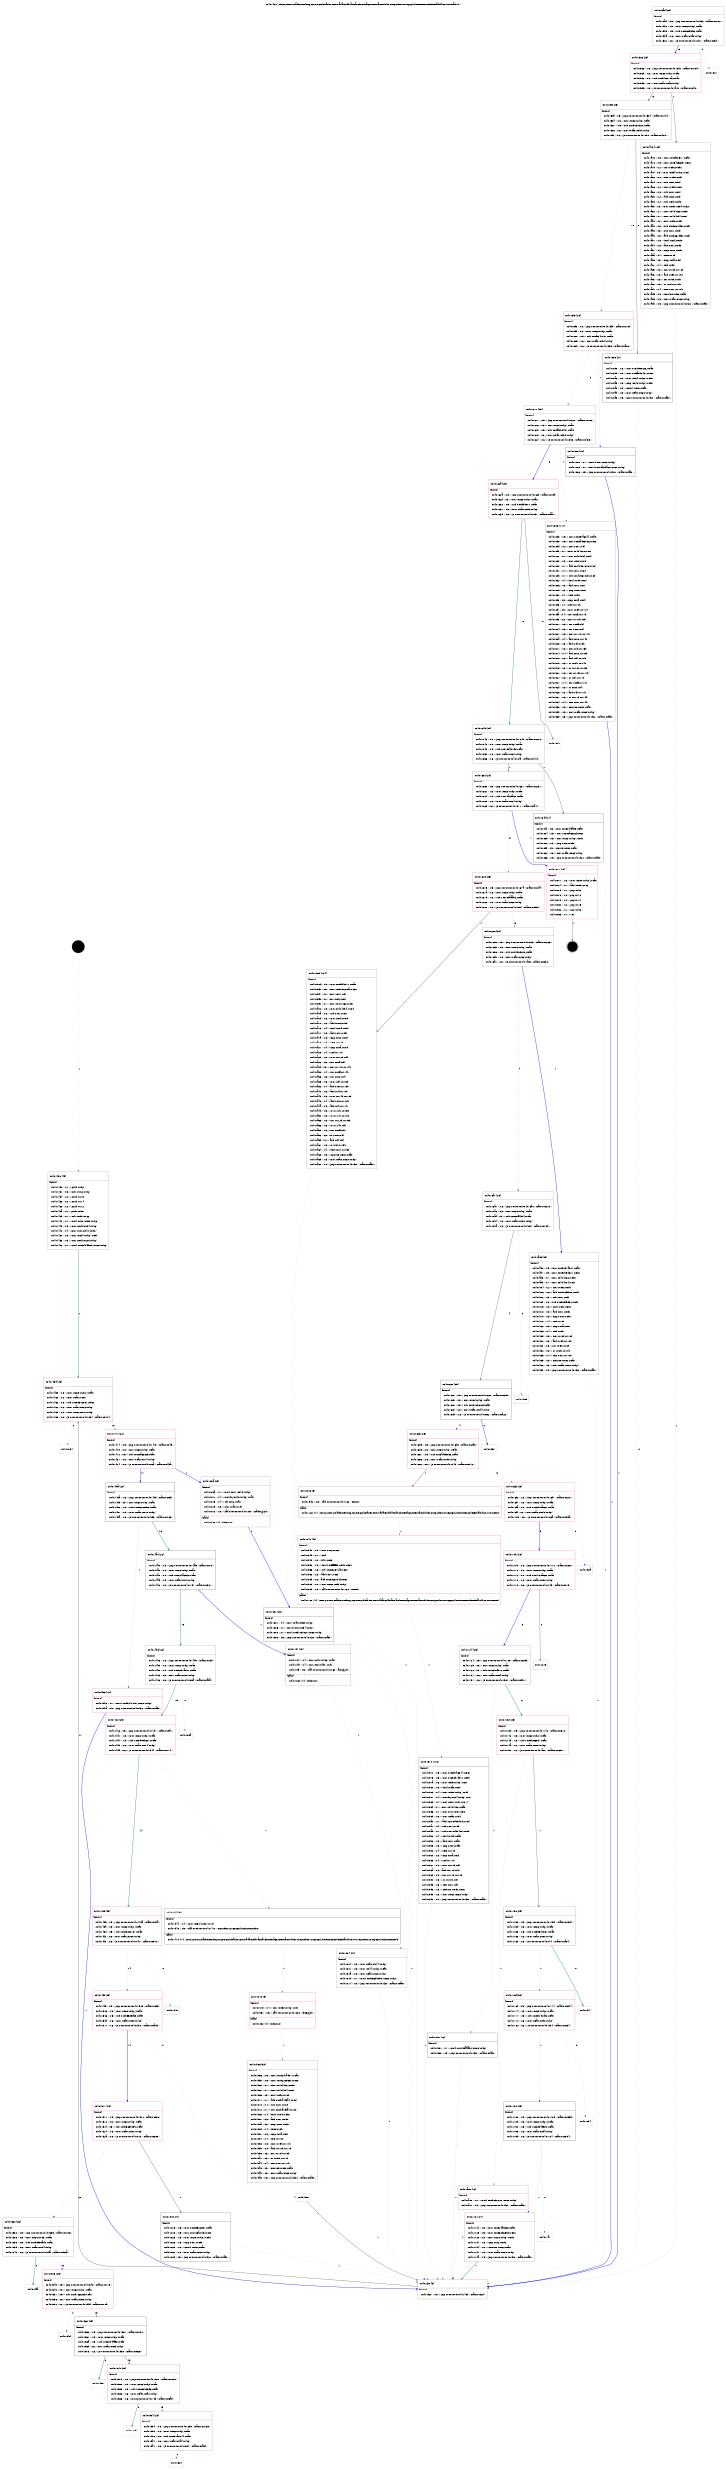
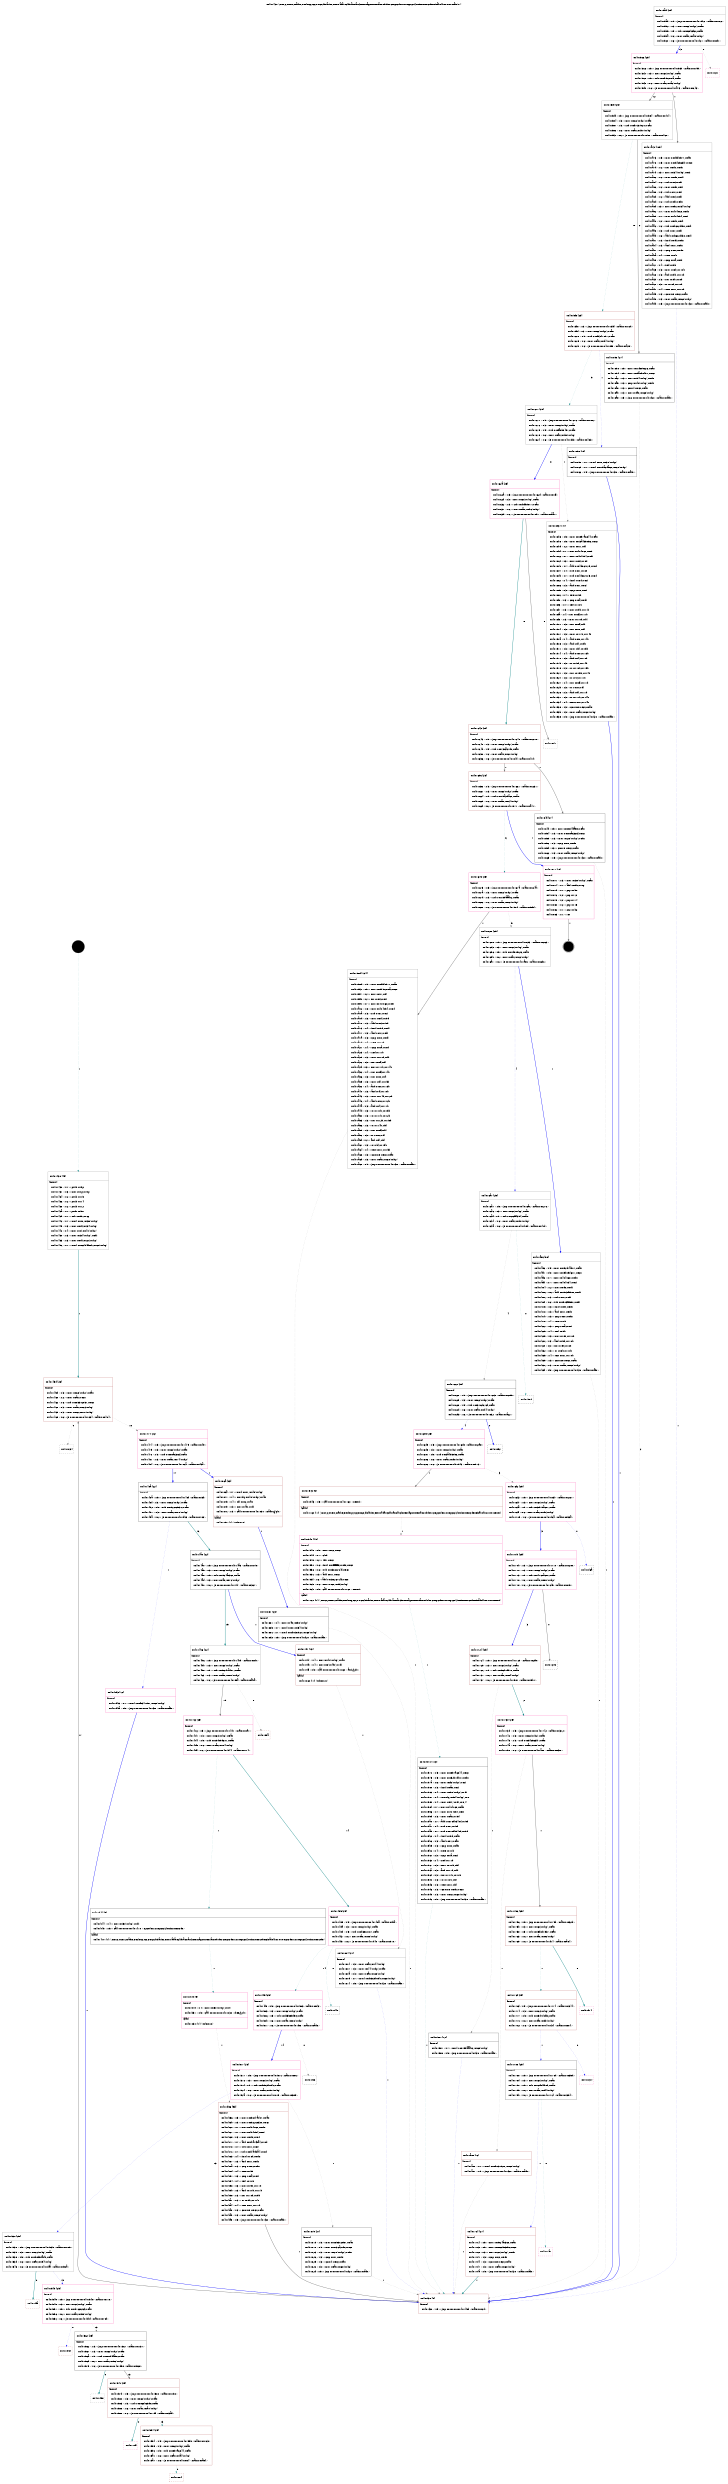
(497, 1304) -> (498, 1304)
(160, 2176) -> (316, 2160)
(357, 2247) -> (326, 2288)
